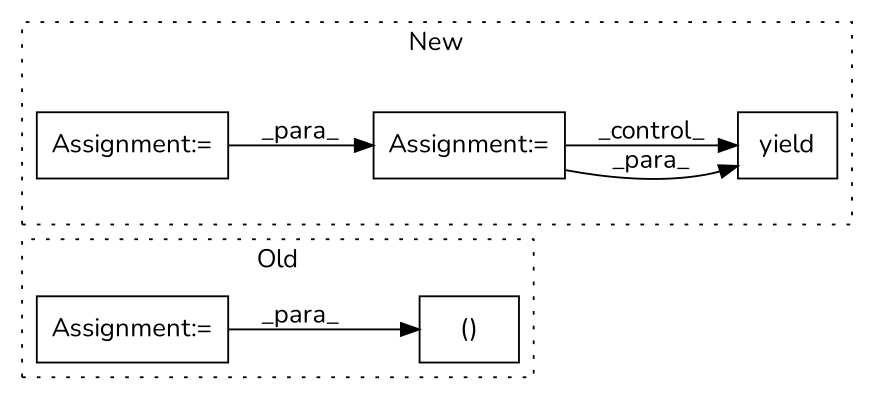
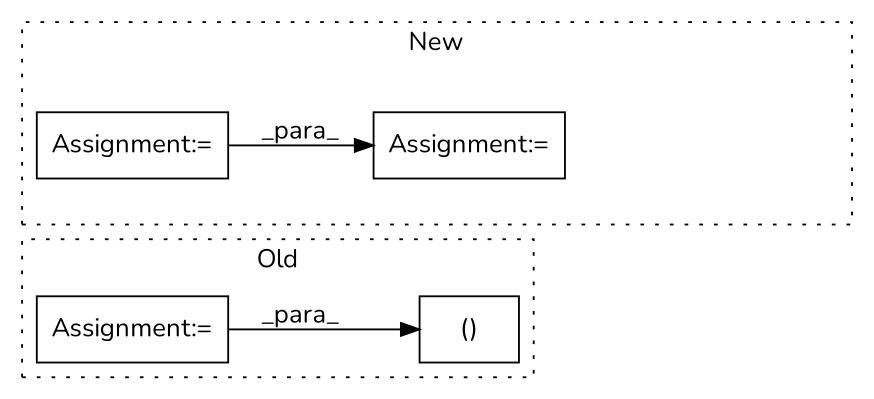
(788, 145) -> none
